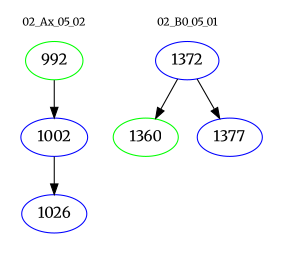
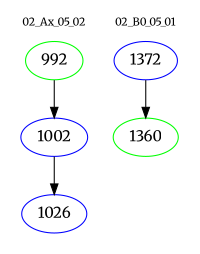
(230, 137) -> none
